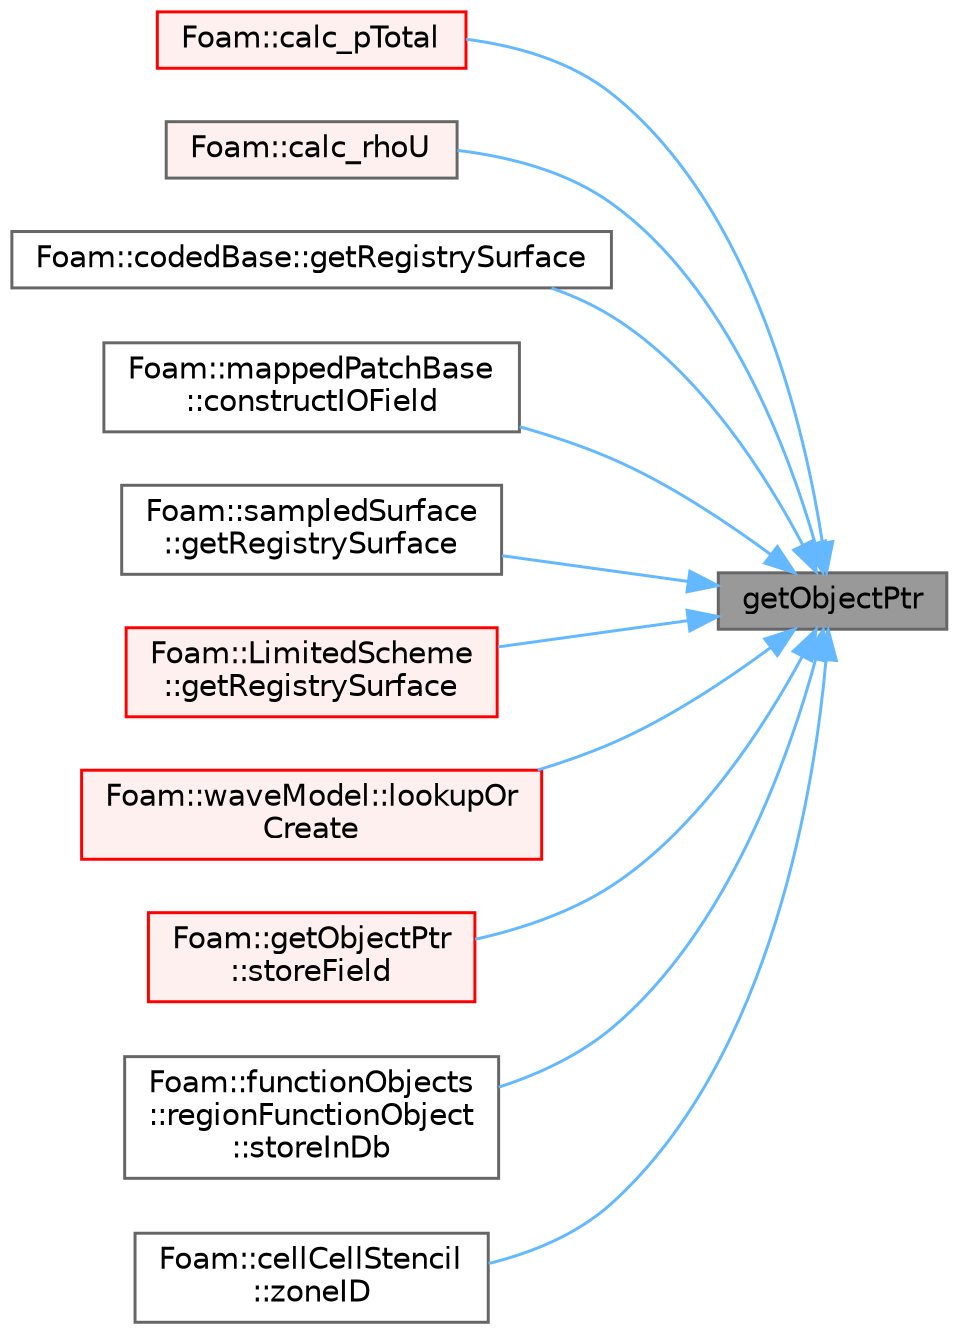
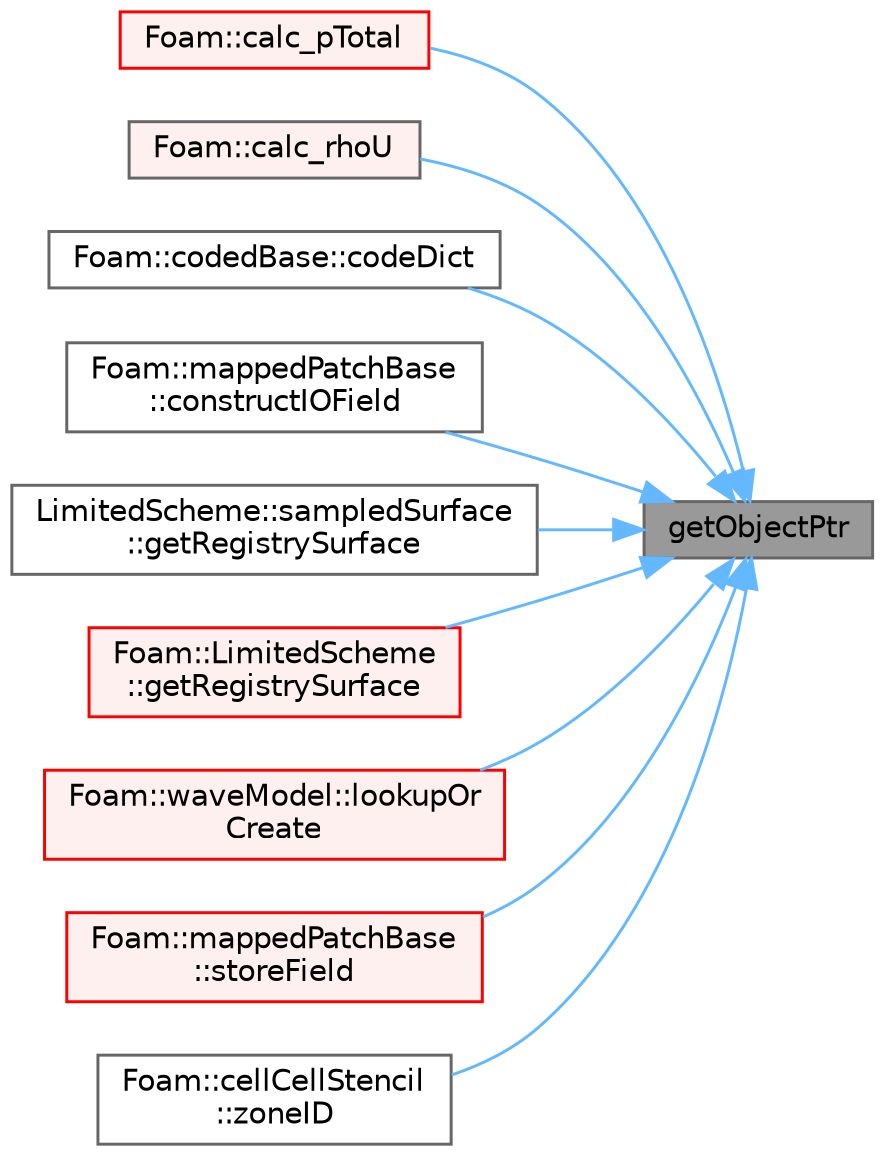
(312, 260) -> (275, 260)
(312, 530) -> (275, 530)
(312, 957) -> (275, 957)
(312, 1117) -> none
